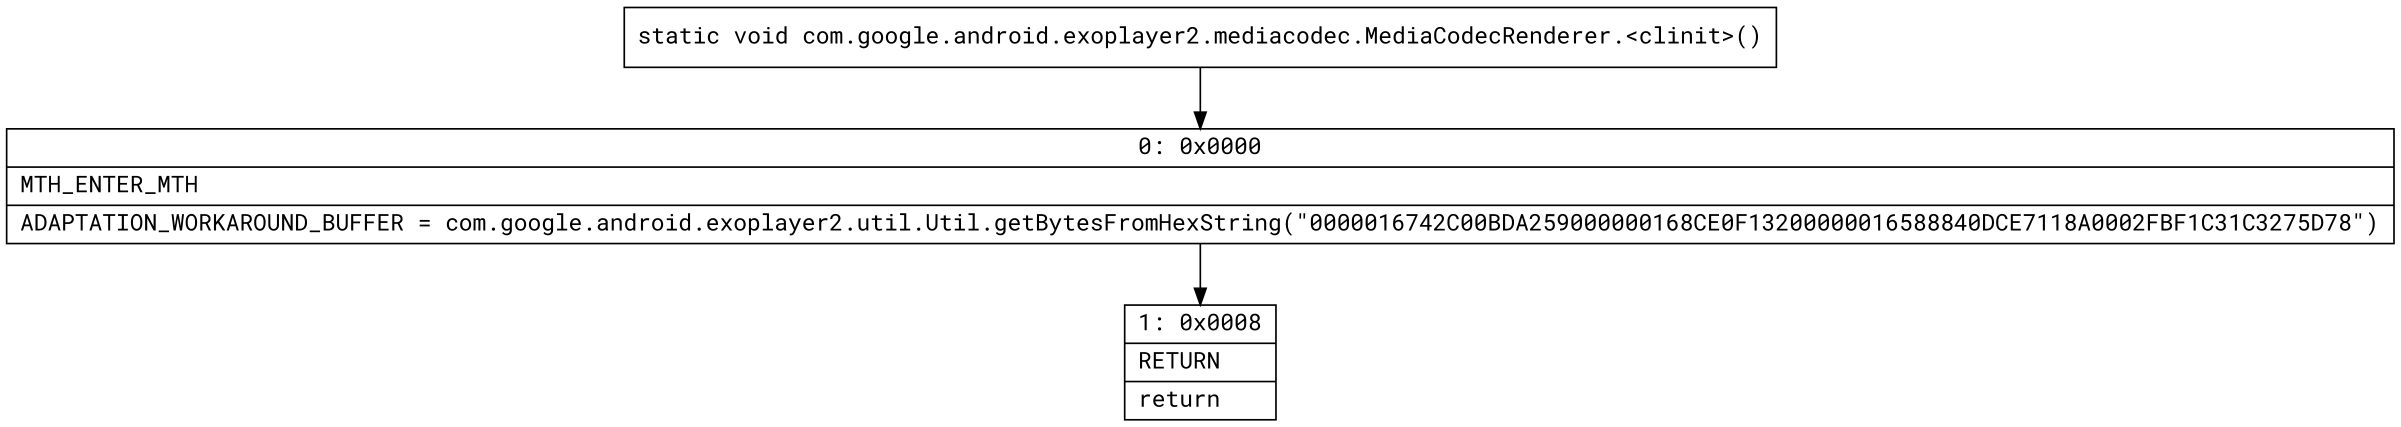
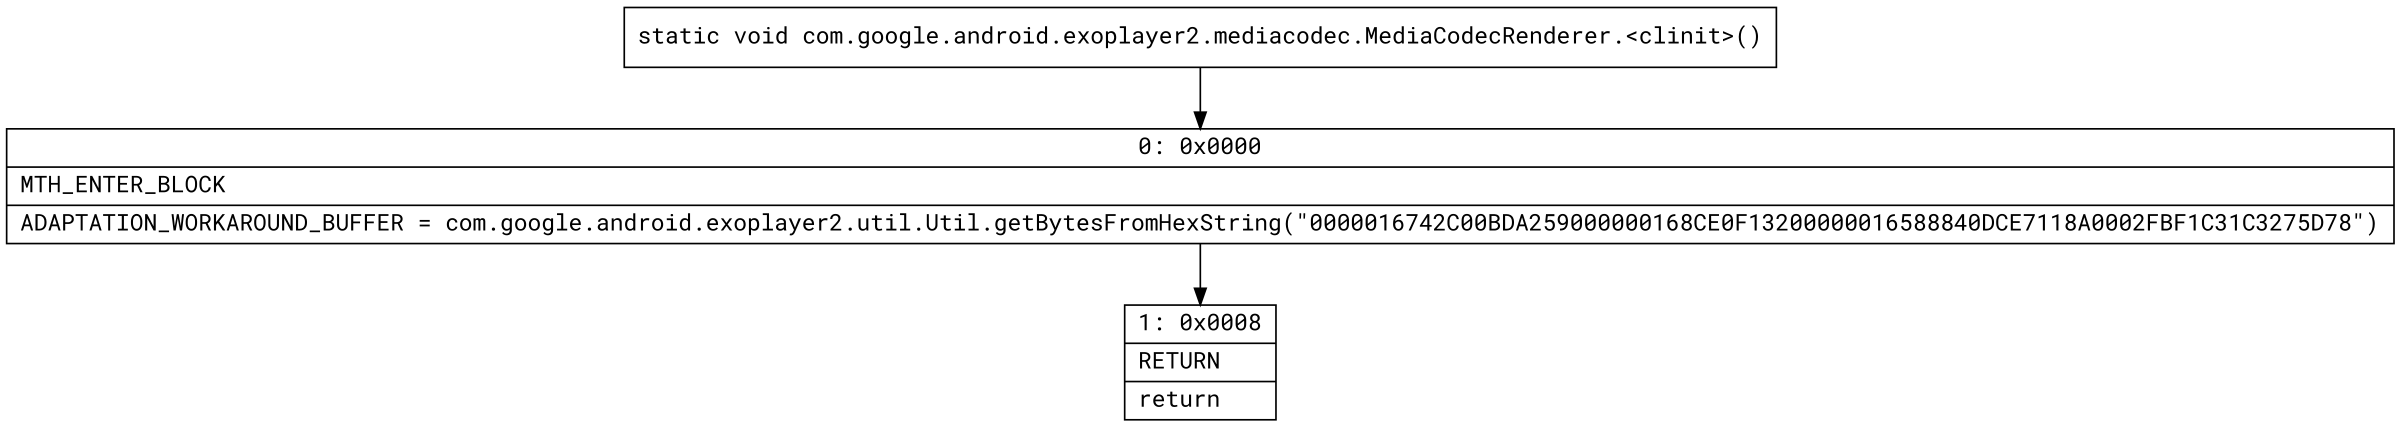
(110, 185) -> (123, 185)
